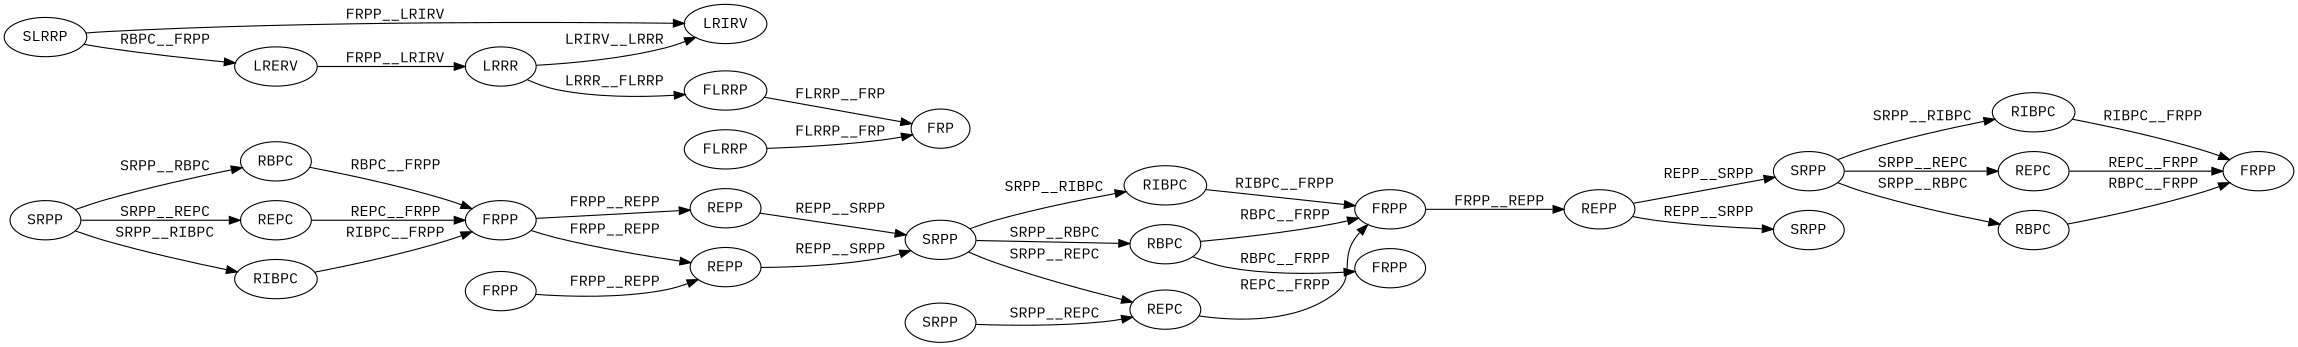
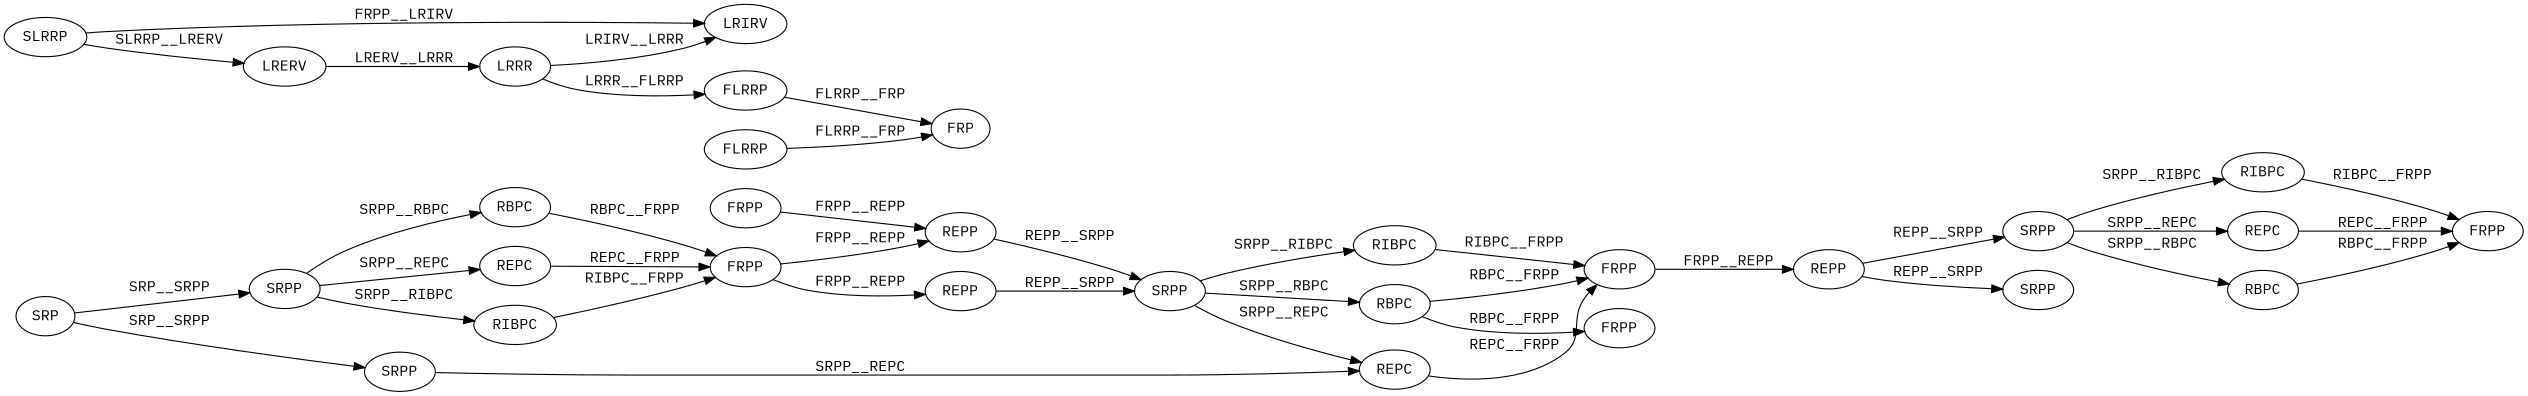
(161, 40) -> (165, 40)
(391, 58) -> (400, 58)
none -> (45, 316)
